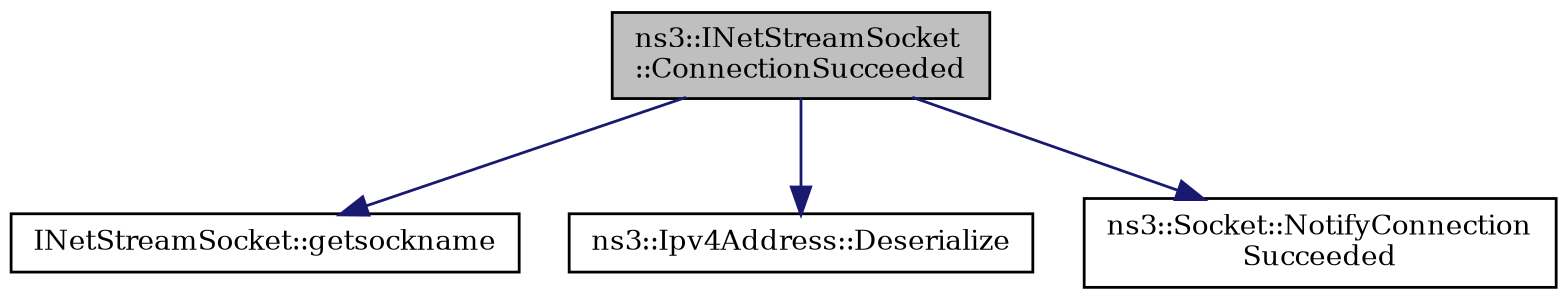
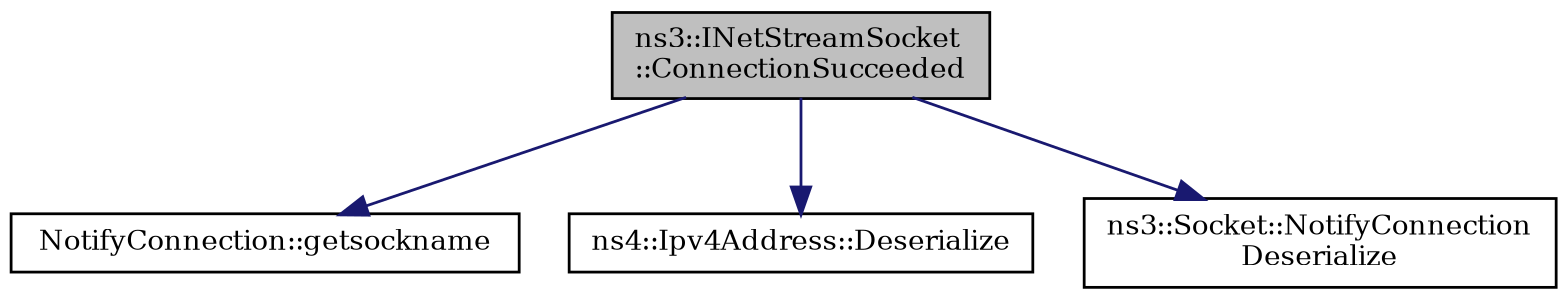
(265, 243) -> (265, 243)
(801, 243) -> (801, 243)
(1320, 243) -> (1320, 243)
